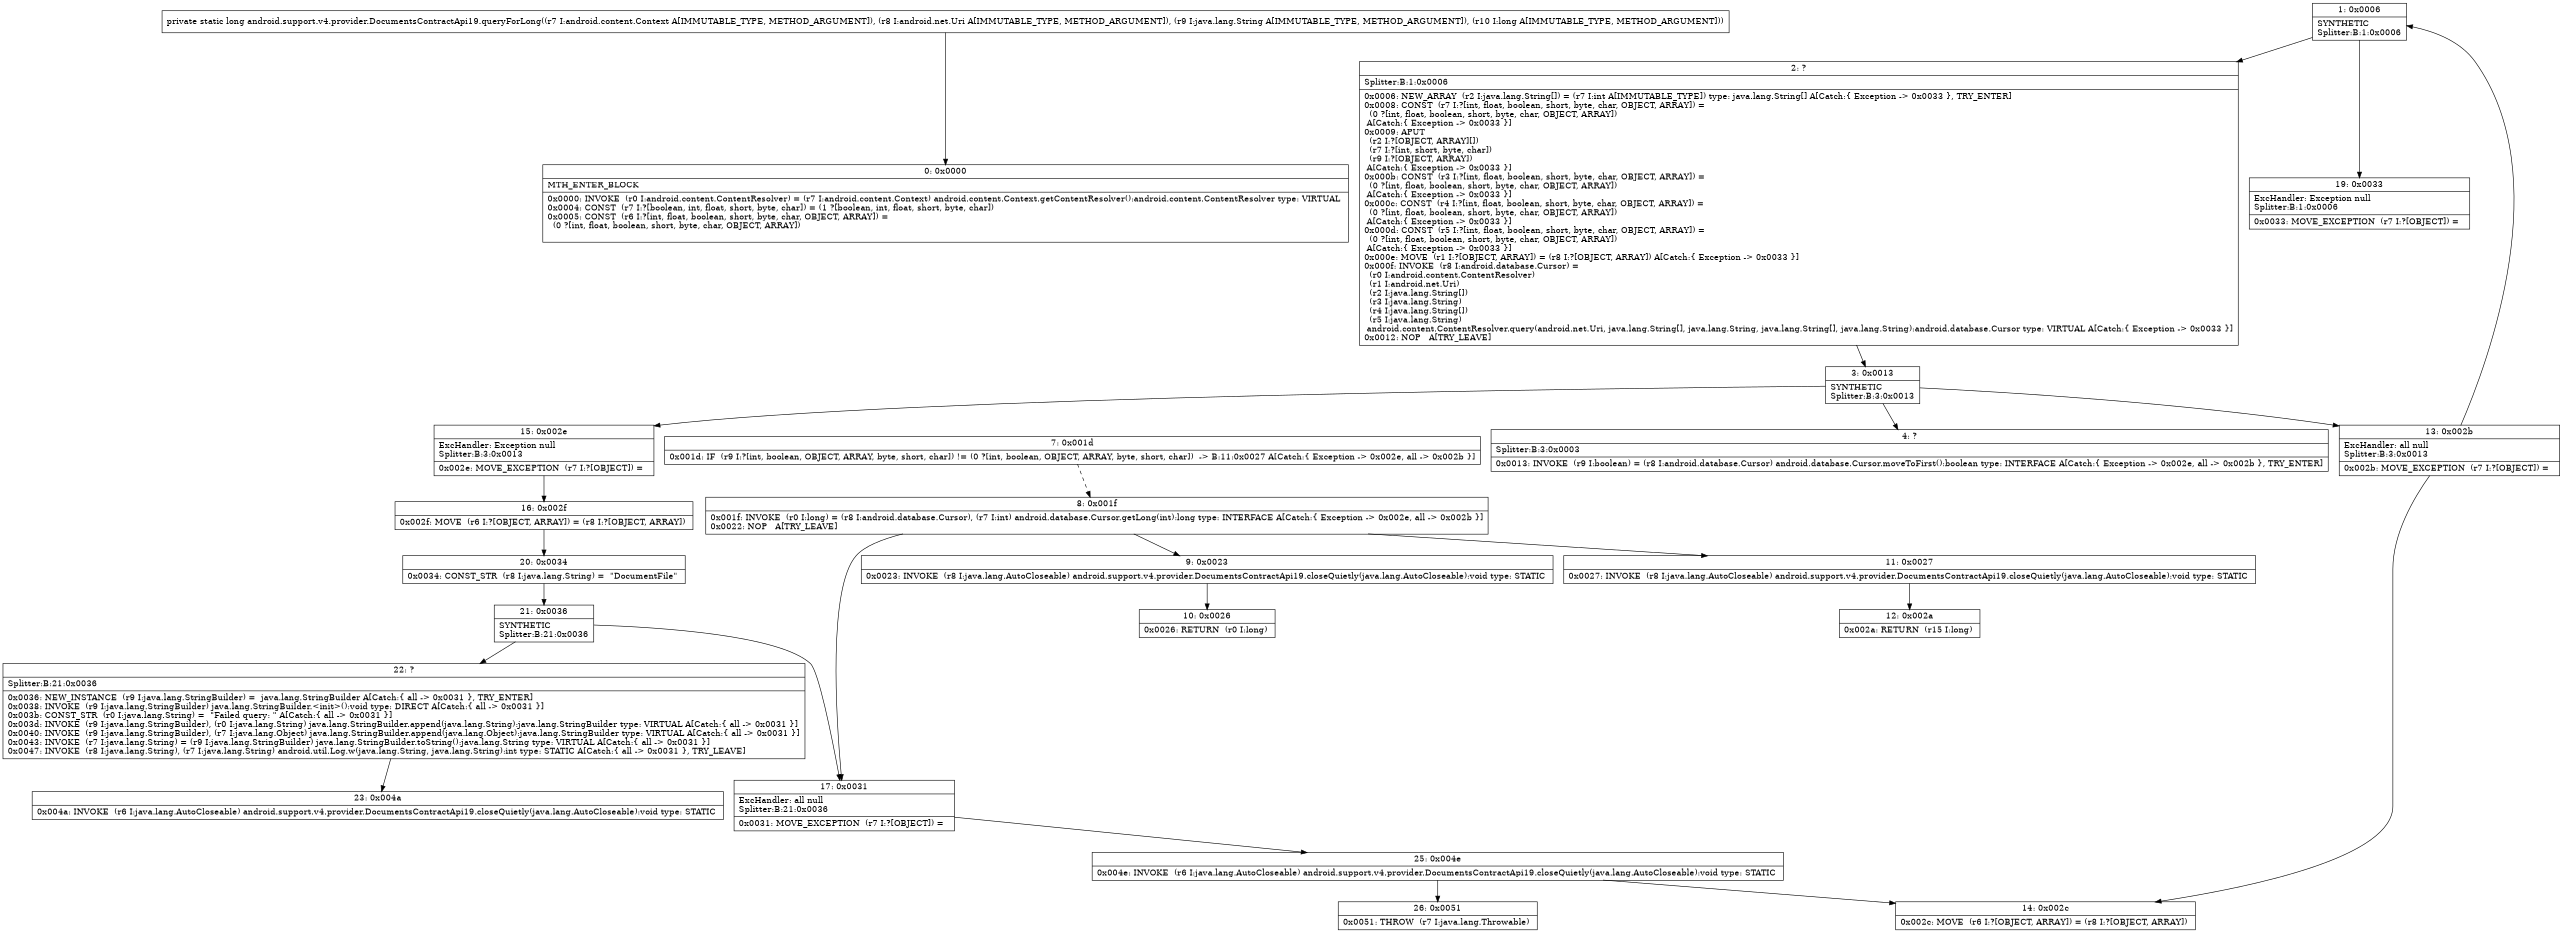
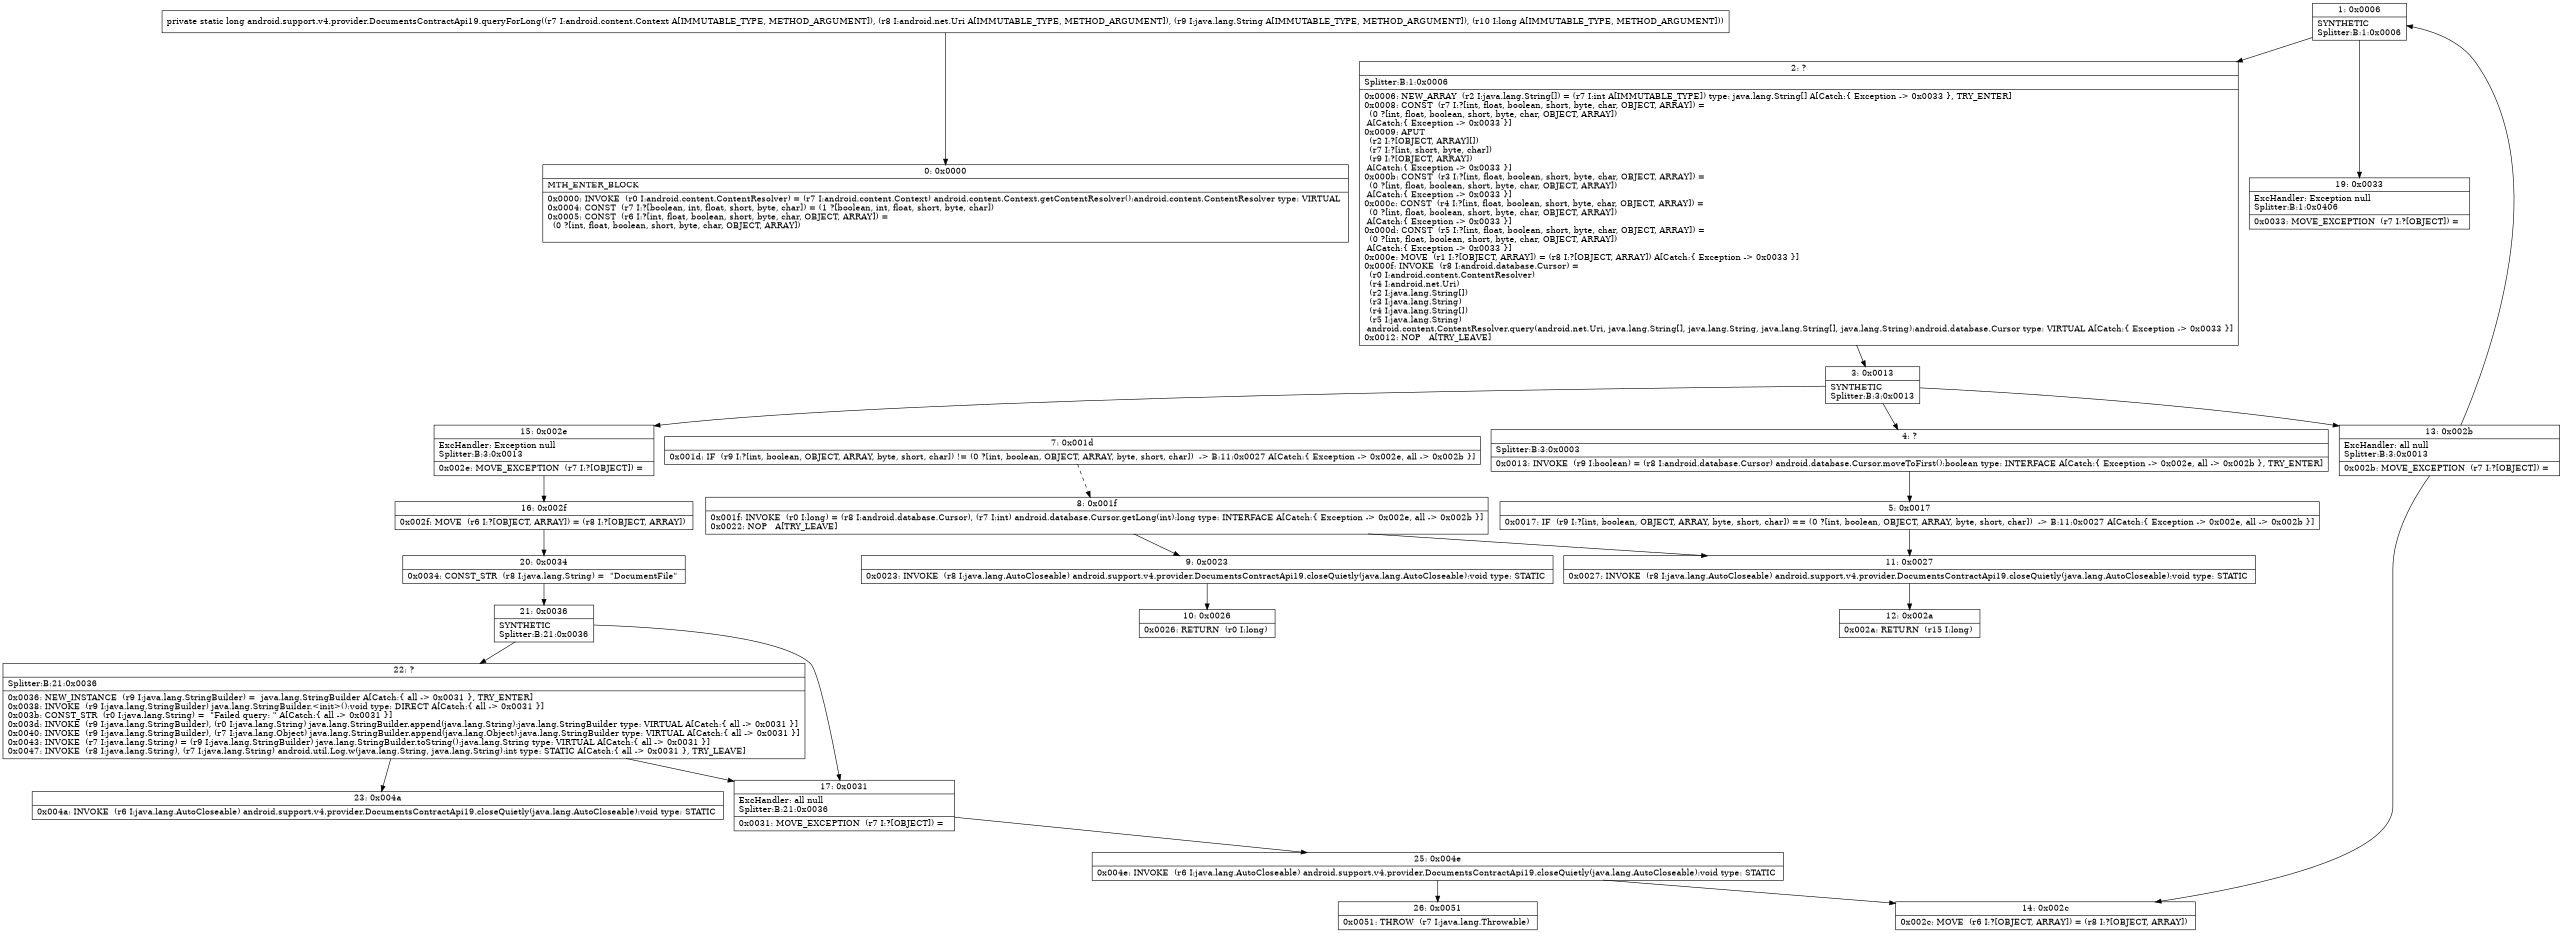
(2296, 207) -> (2296, 207)
(1412, 284) -> (1412, 284)
none -> (1910, 516)
(837, 637) -> (677, 769)
